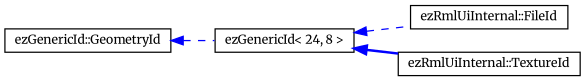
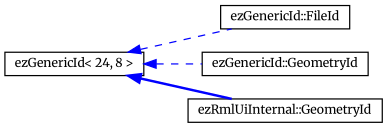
(489, 17) -> (285, 17)
(199, 41) -> (179, 64)
(489, 64) -> (285, 111)
